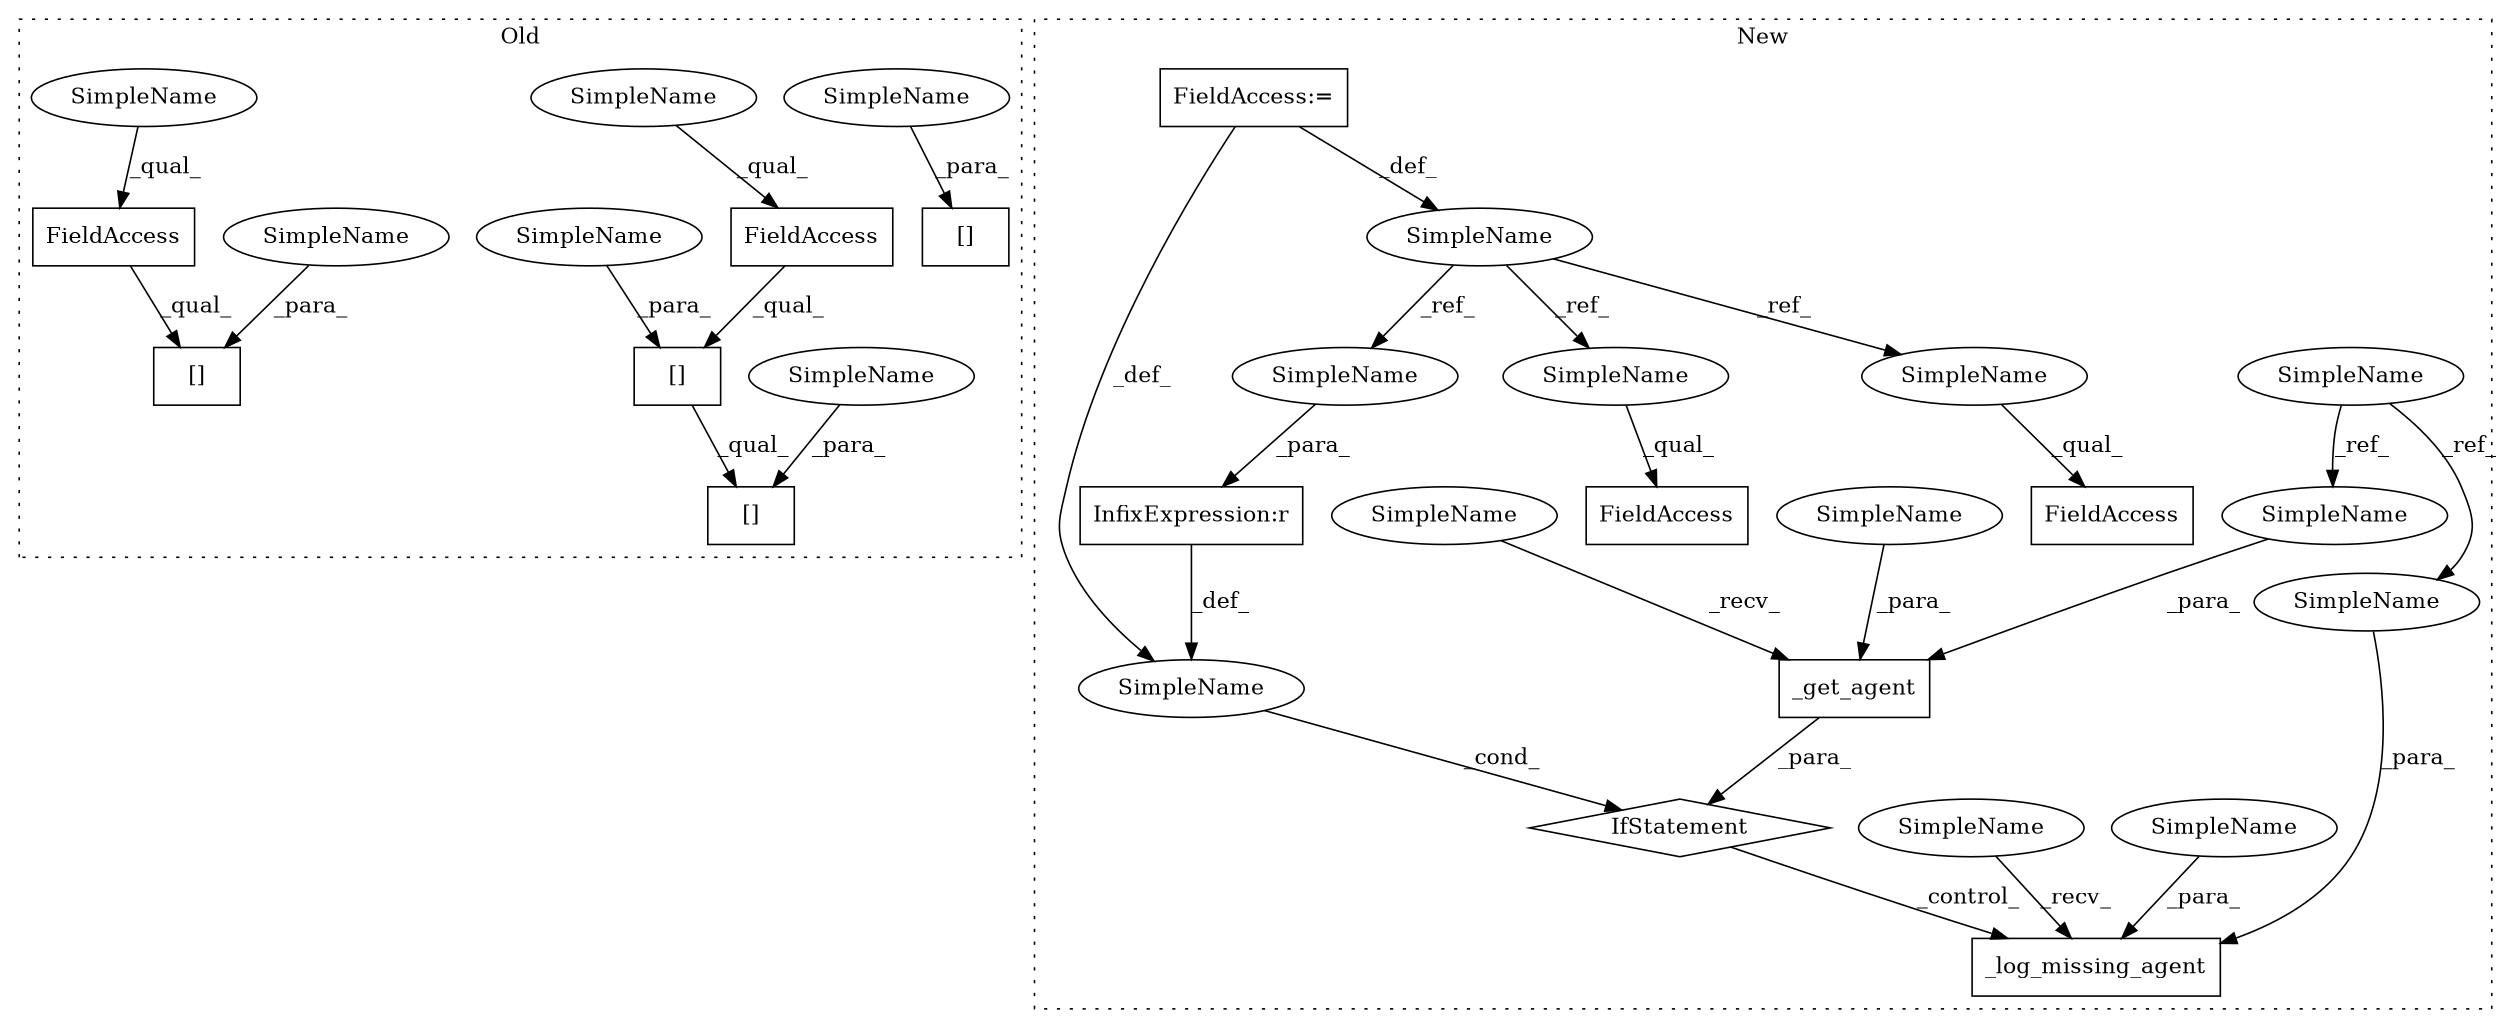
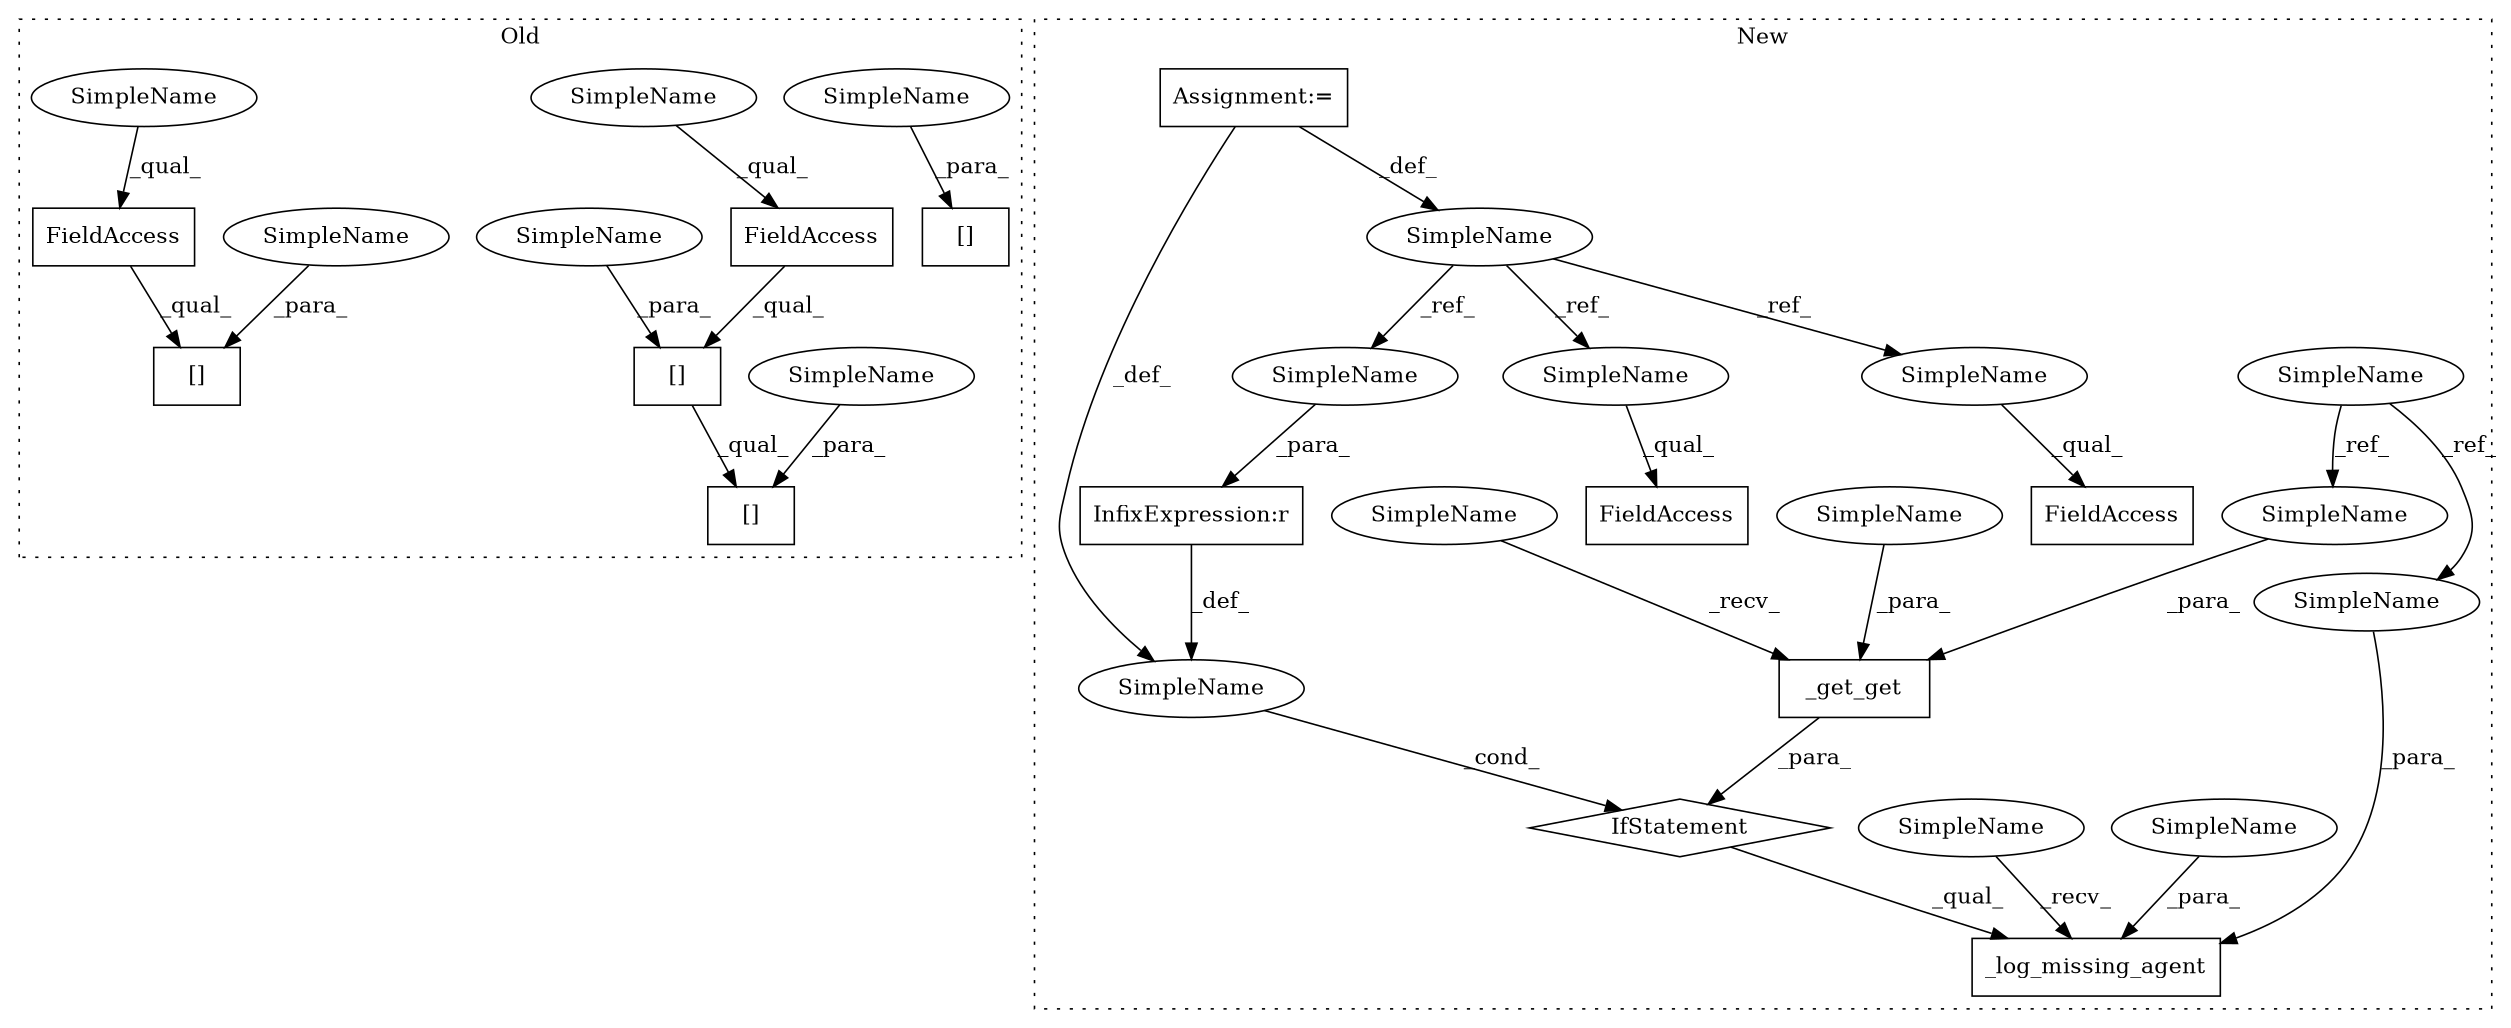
(1254, 98) -> (1254, 98)
(1854, 689) -> (1854, 689)
(1968, 898) -> (1968, 898)
